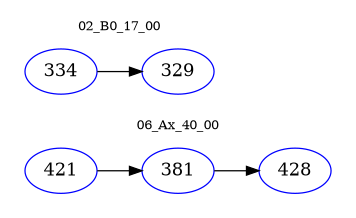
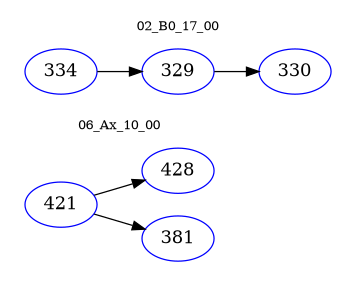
none -> (295, 72)
(178, 126) -> (120, 126)
(230, 171) -> (113, 190)
